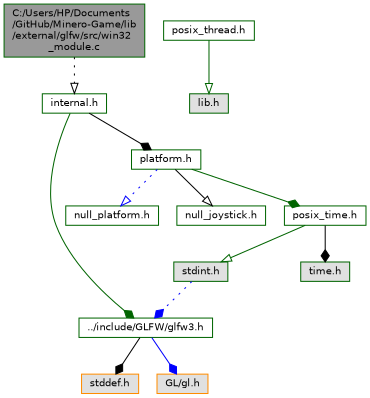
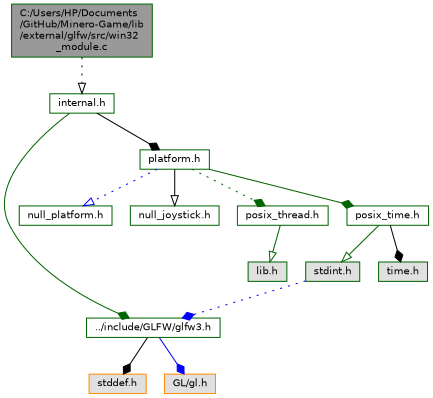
none -> (223, 185)
